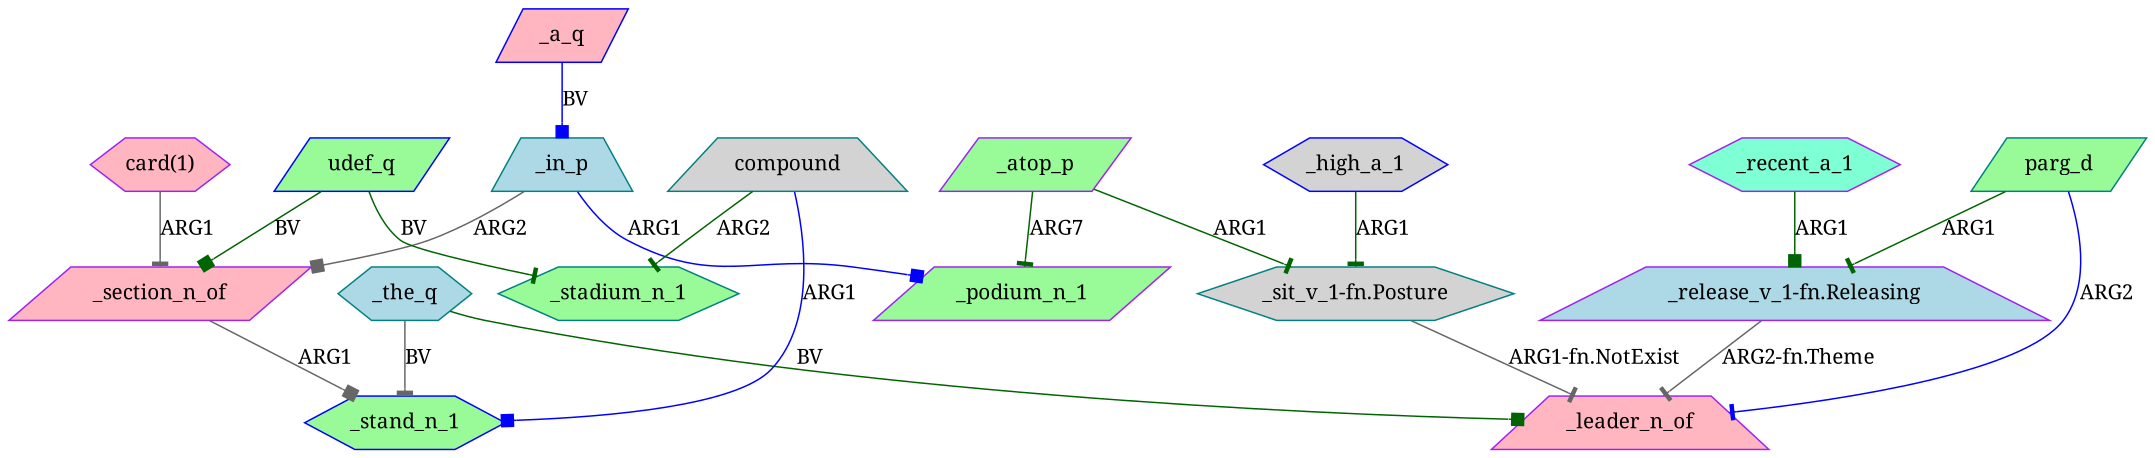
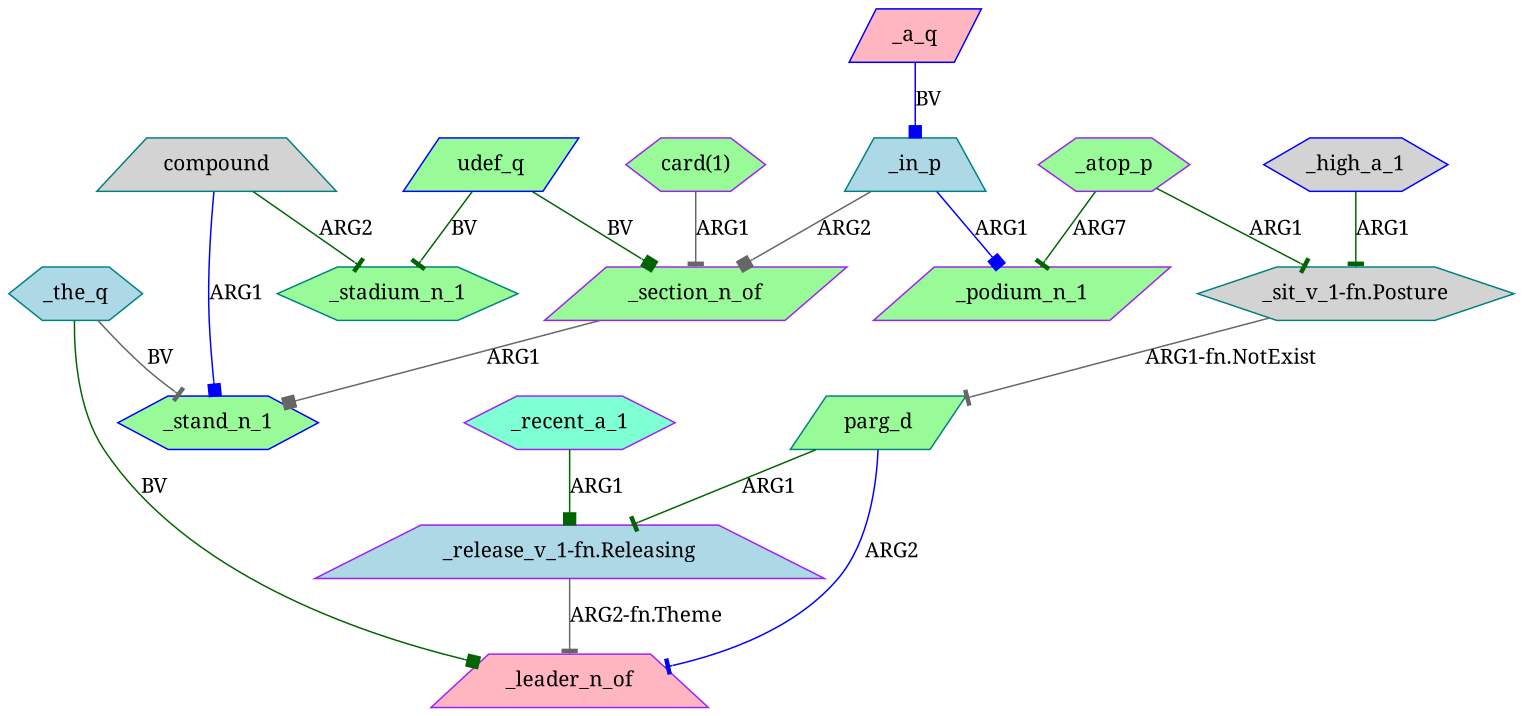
(160, 165) -> (696, 165)
(1035, 165) -> (1114, 165)
(160, 294) -> (696, 294)
(1490, 357) -> (1120, 357)
